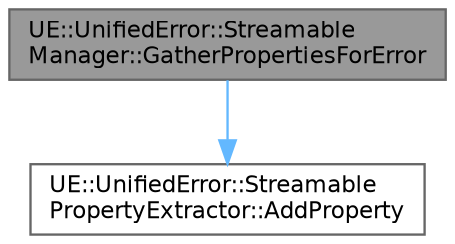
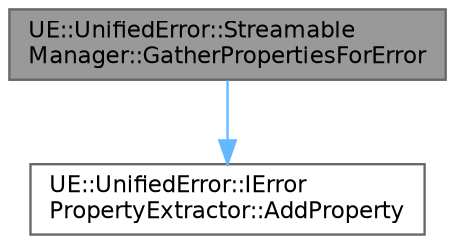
(228, 199) -> (228, 199)
